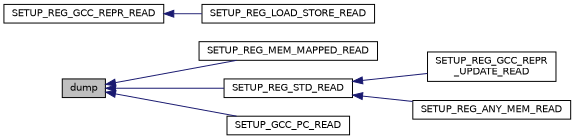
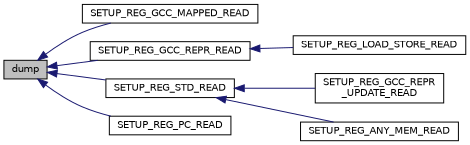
(288, 51) -> (170, 14)
none -> (77, 63)
(288, 126) -> (170, 126)
